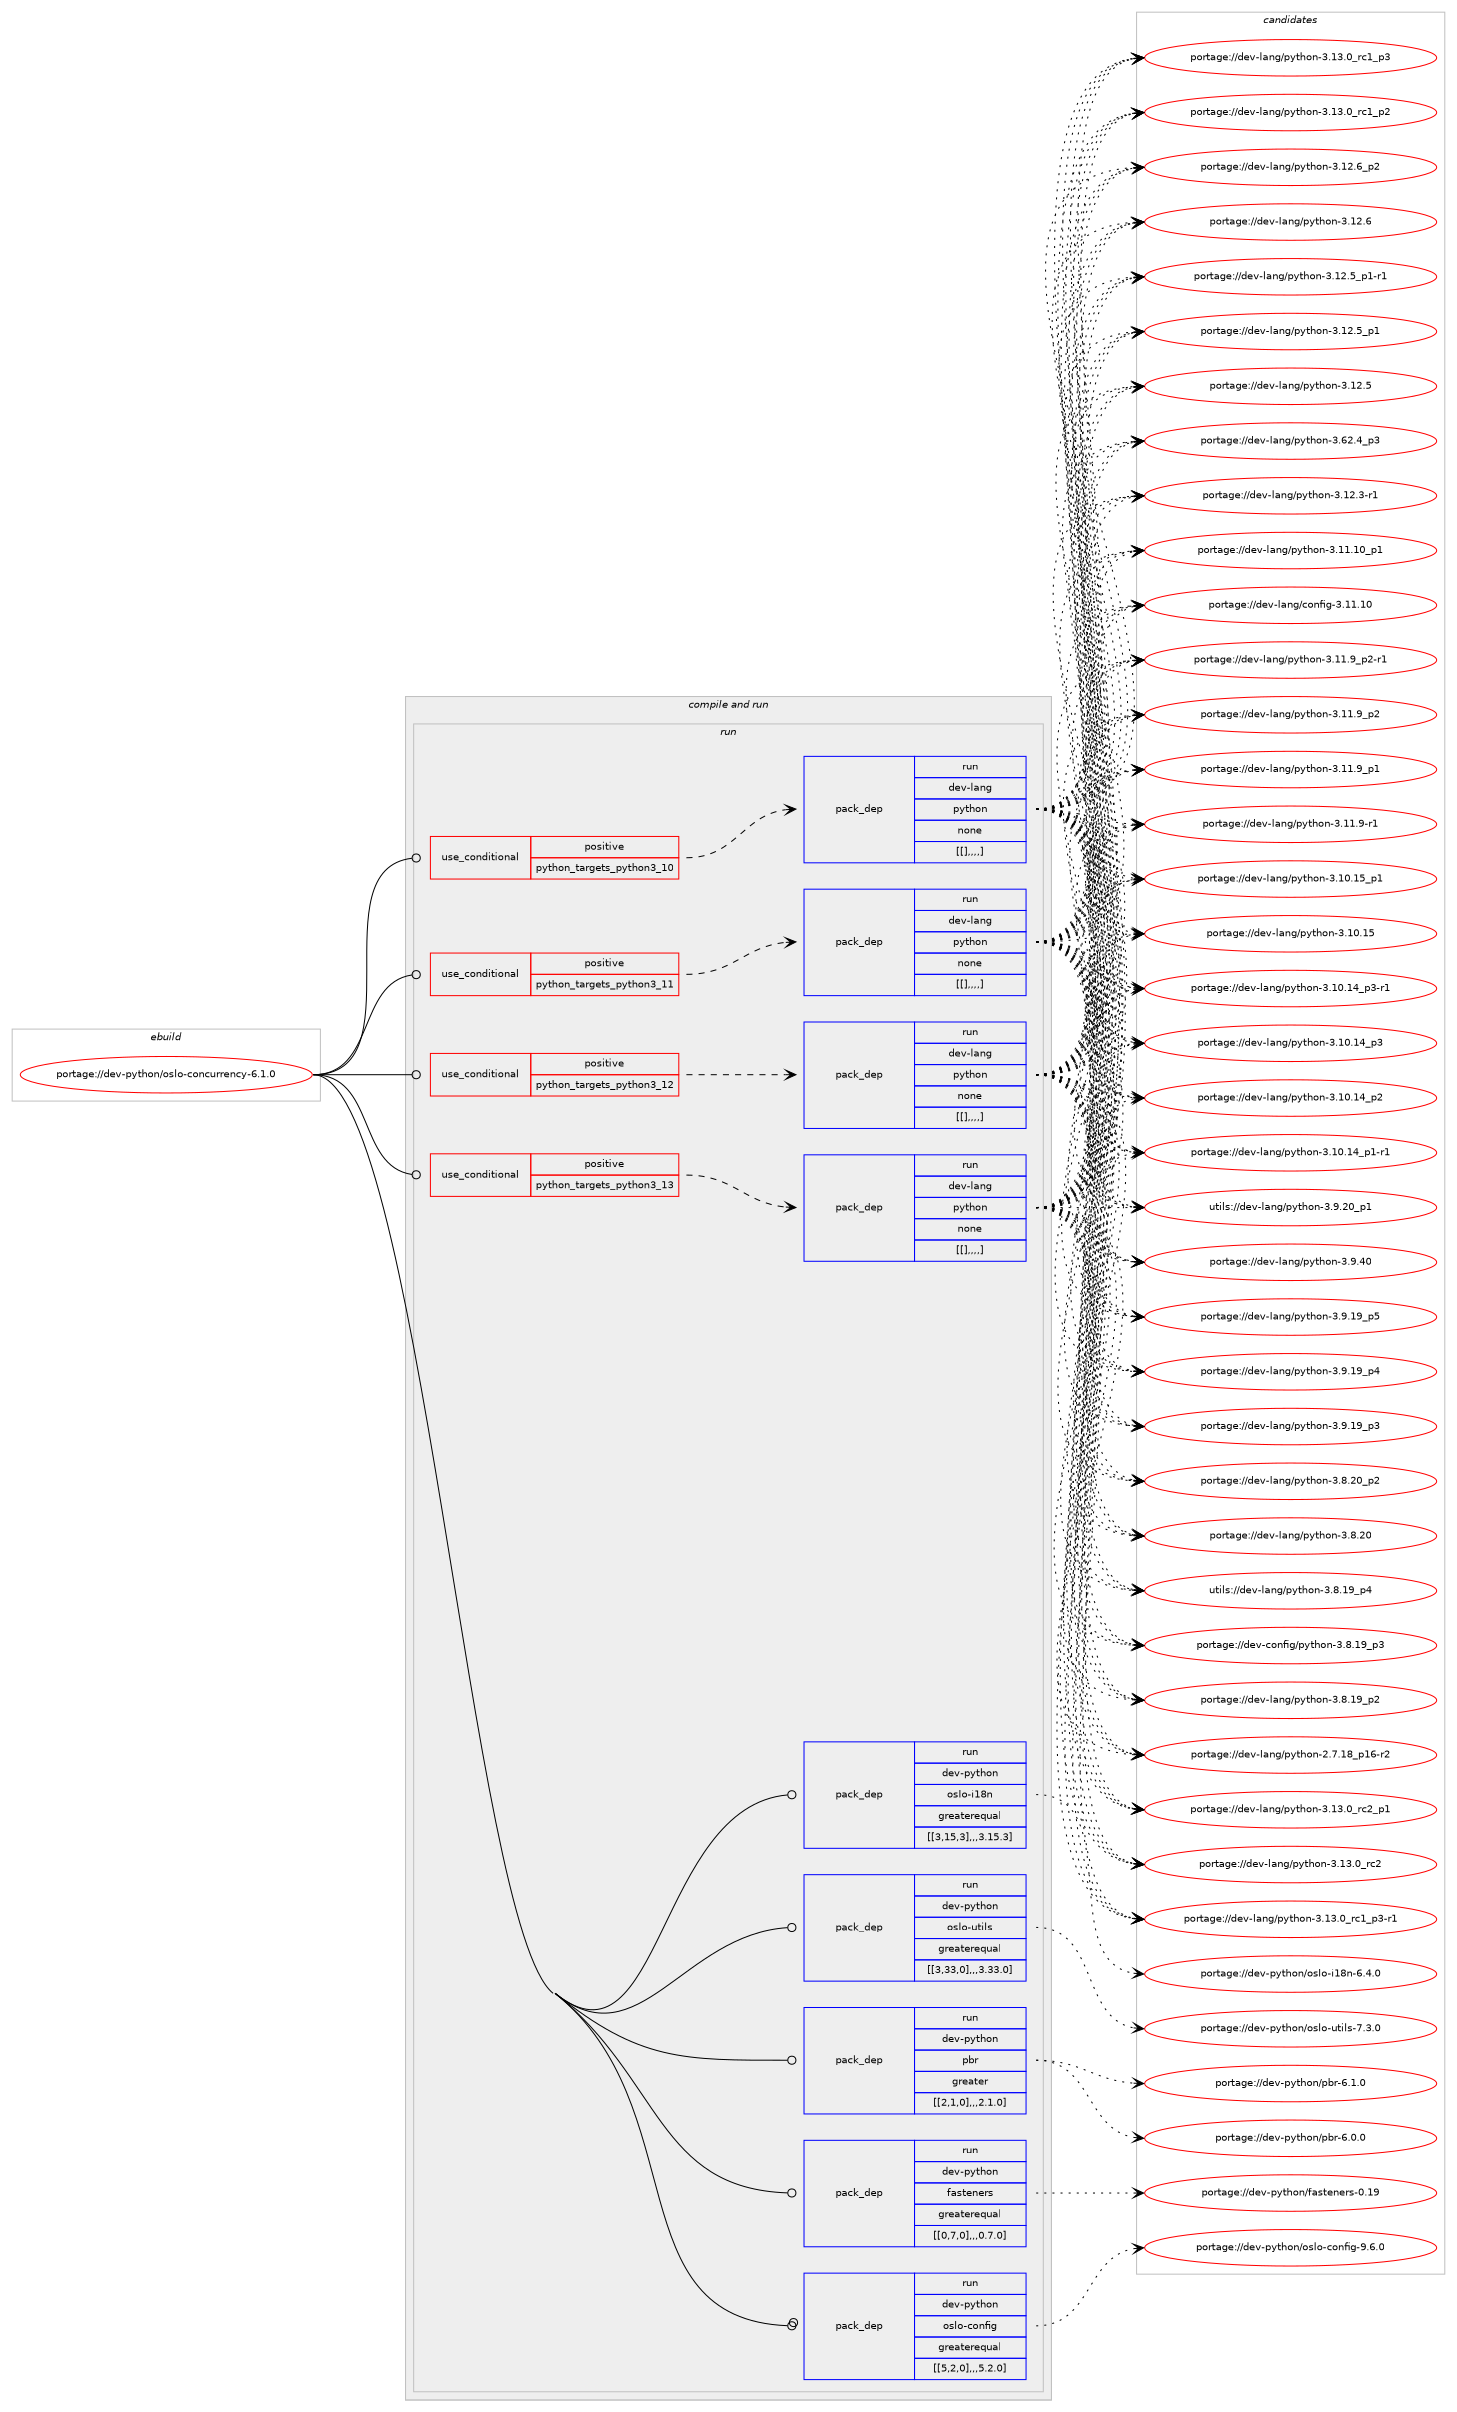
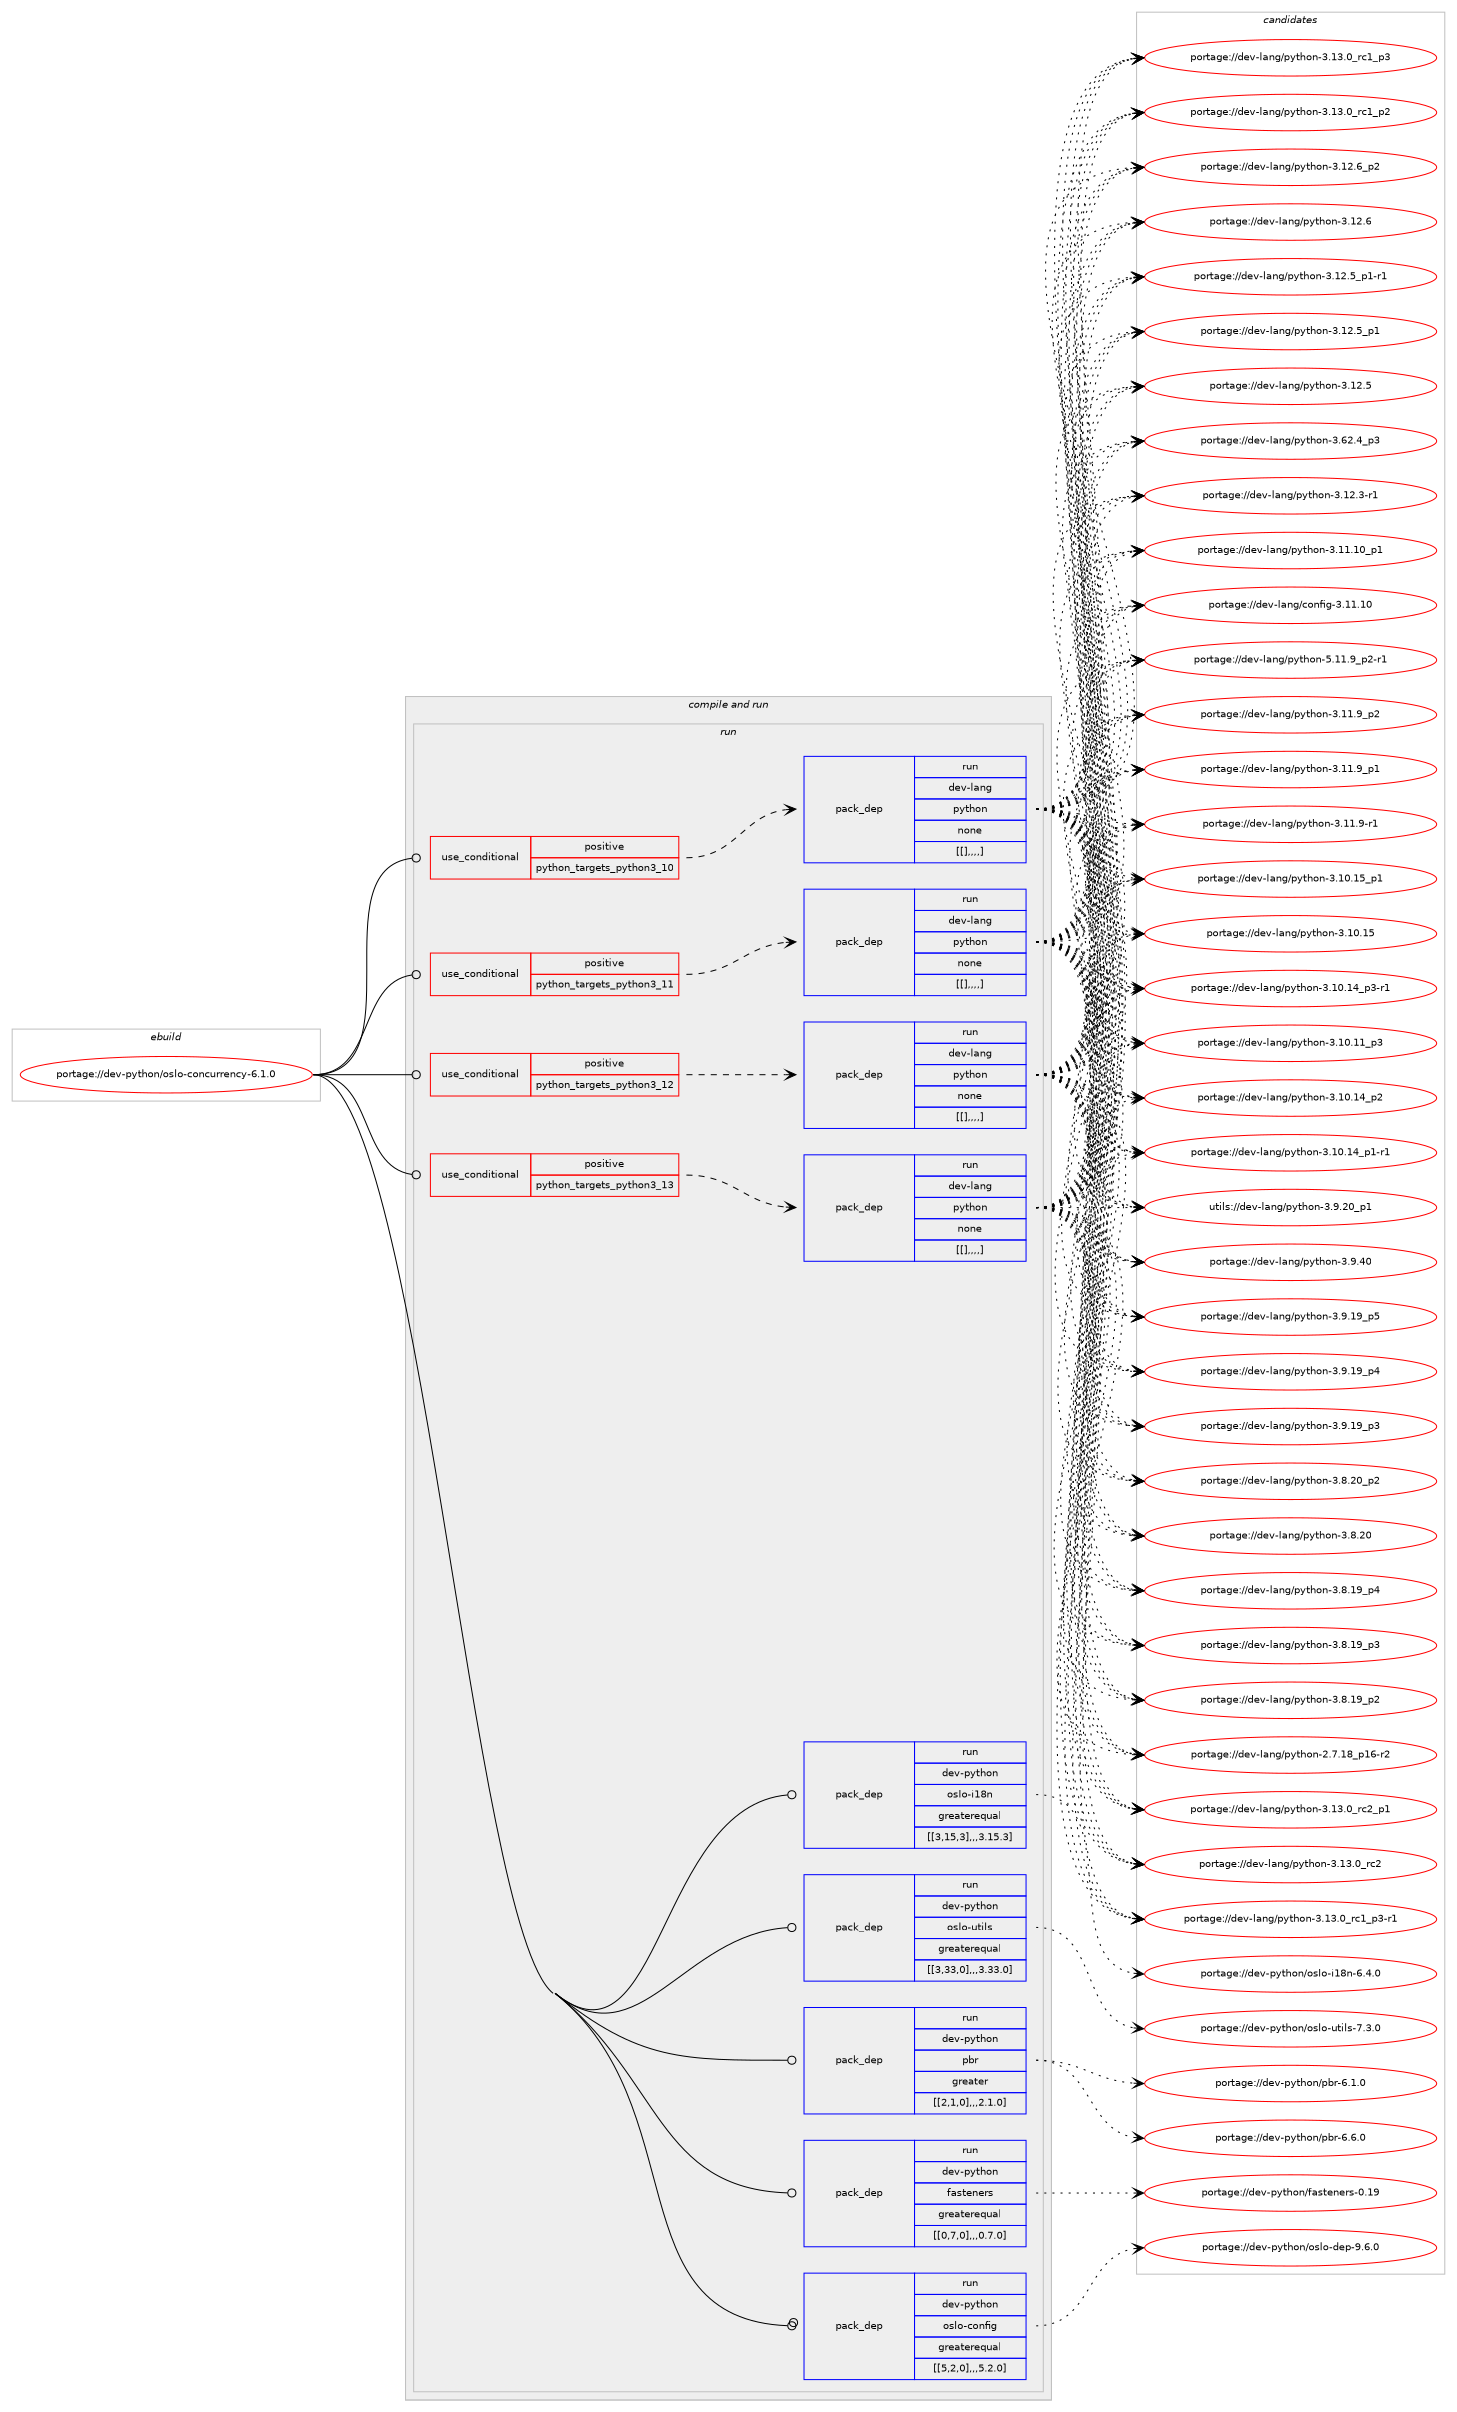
(1291, 660) -> (1291, 660)
(1291, 1043) -> (1291, 1043)
(1291, 1591) -> (1291, 1591)
(1291, 1646) -> (1291, 1646)
(1291, 2138) -> (1291, 2138)
(1291, 2248) -> (1291, 2248)
